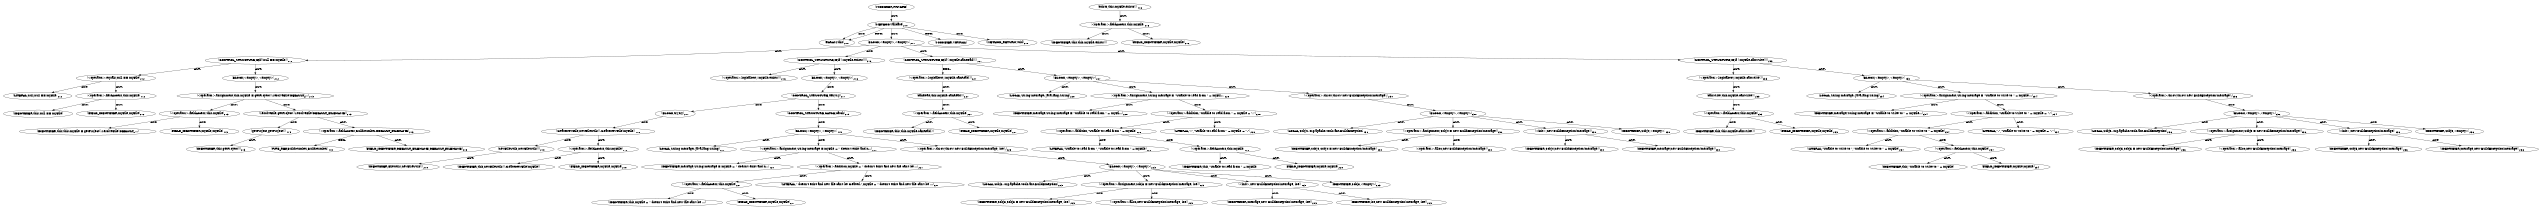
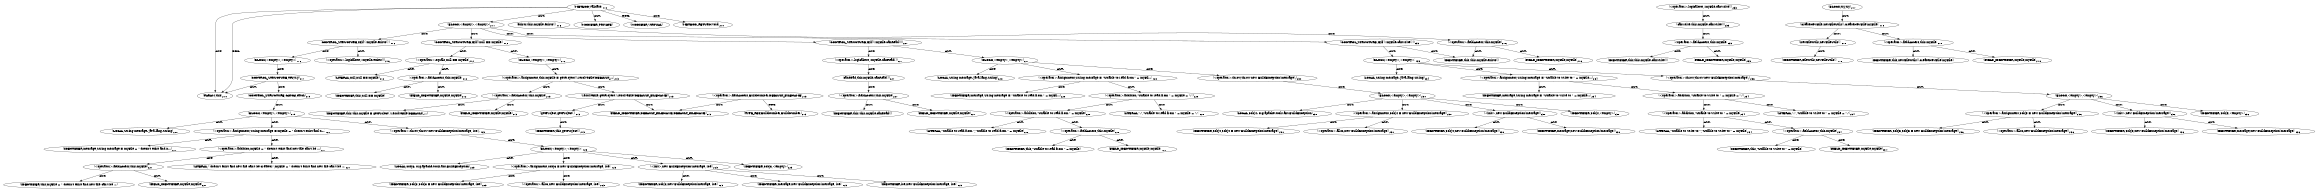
(891, 15) -> (593, 15)
(1733, 68) -> (1425, 51)
(947, 69) -> (872, 52)
(745, 105) -> (246, 87)
(335, 122) -> (643, 104)
(2132, 131) -> none
none -> (681, 185)
